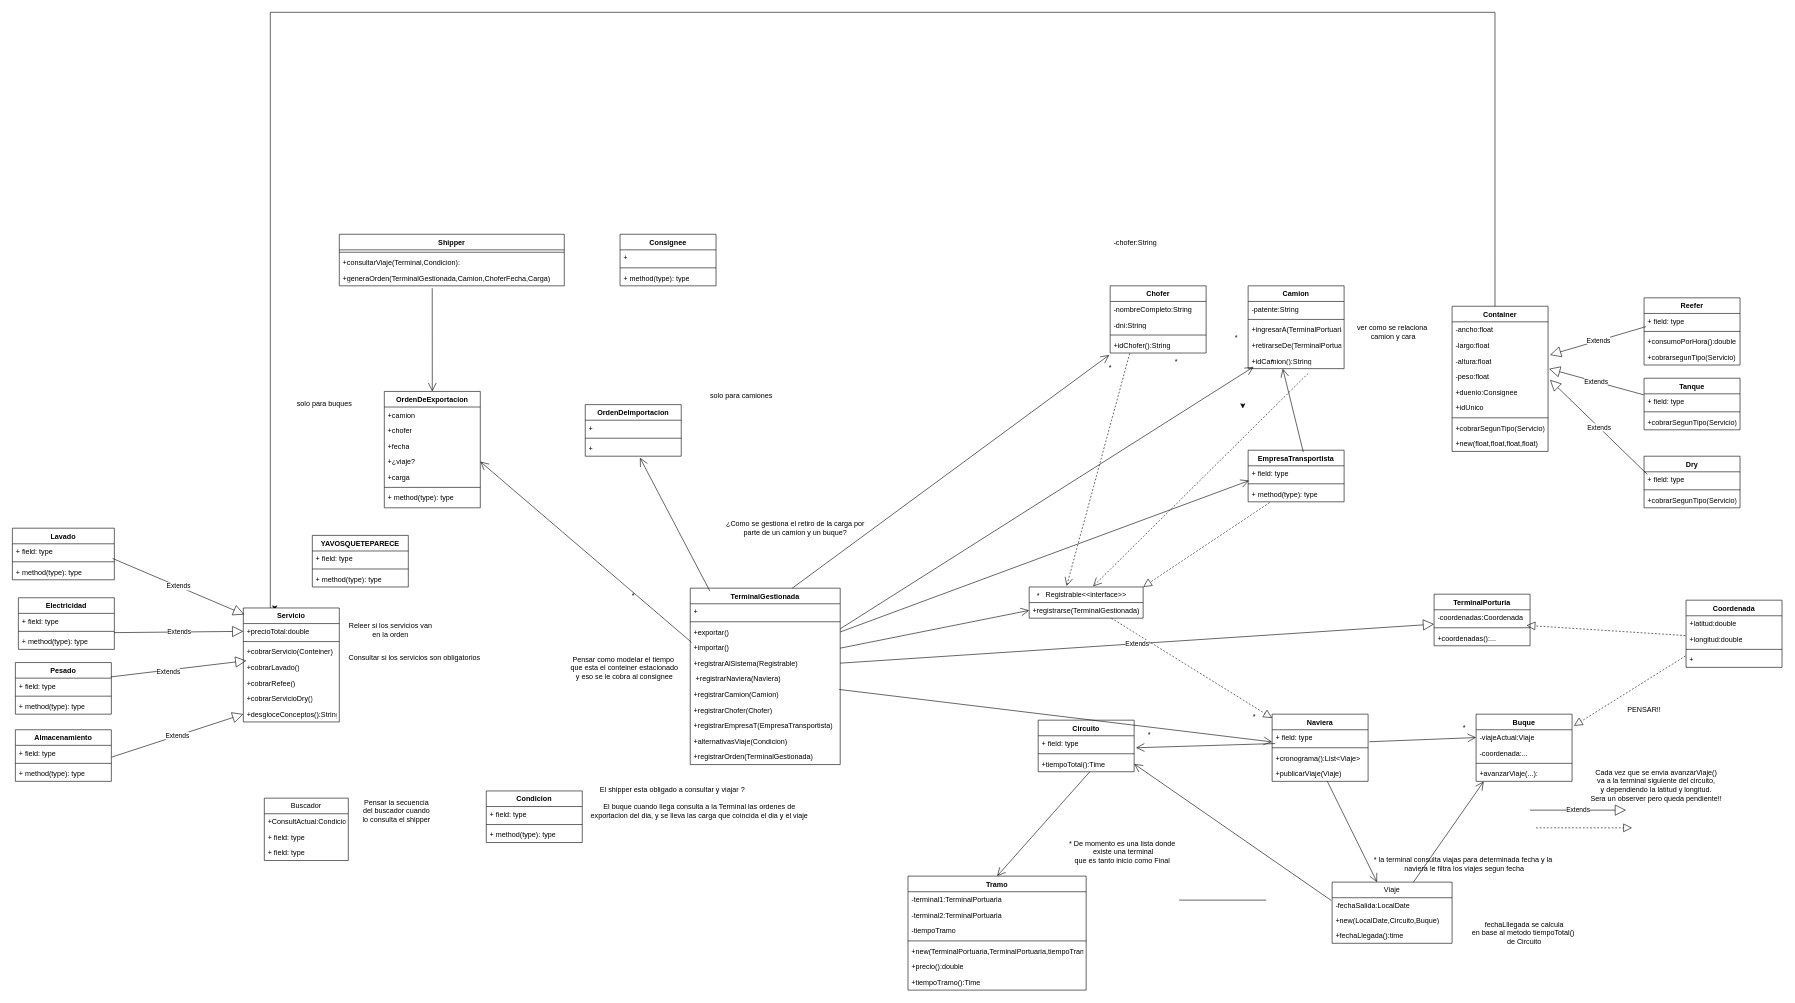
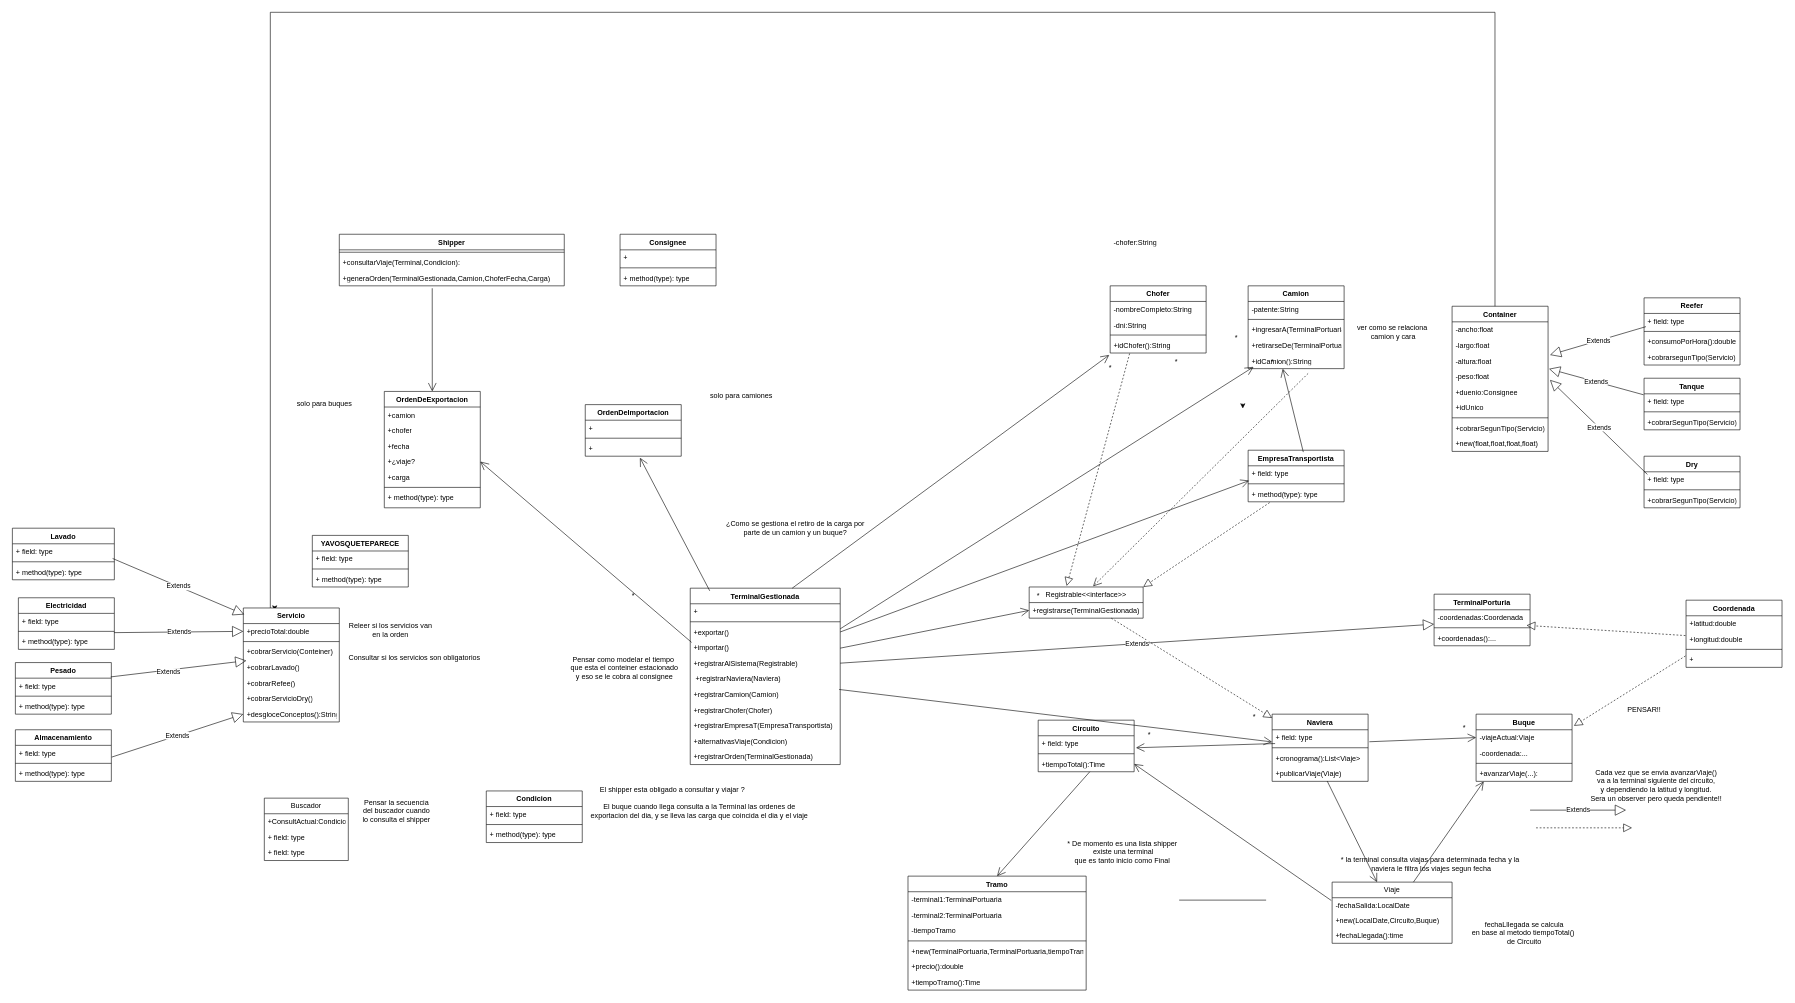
(1068, 580) -> (1070, 576)
(1123, 852) -> (1123, 852)
(1464, 864) -> (1431, 864)
